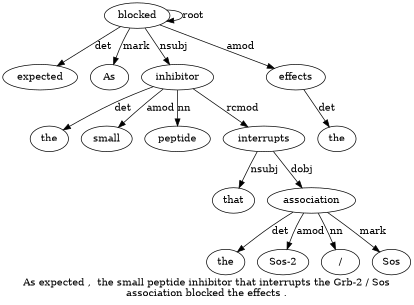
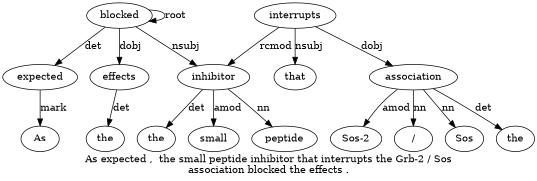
(122, 43) -> (40, 104)
(241, 46) -> (130, 46)
(218, 106) -> (256, 44)
(373, 231) -> (448, 108)
